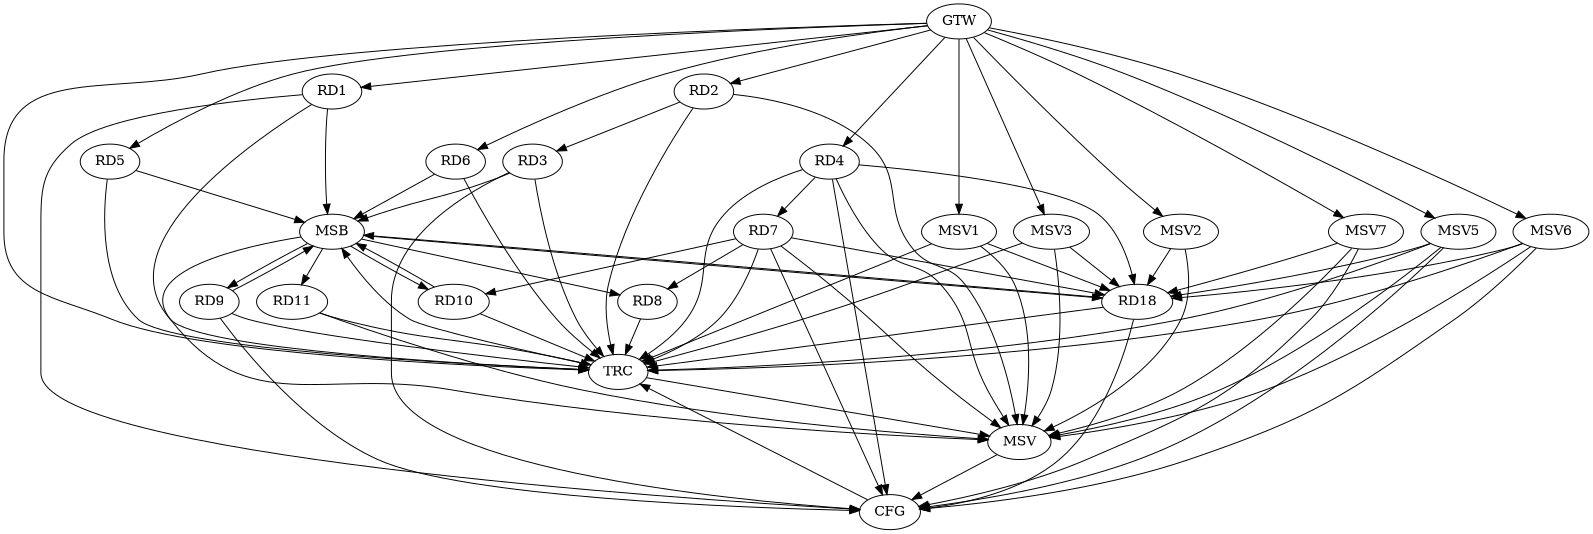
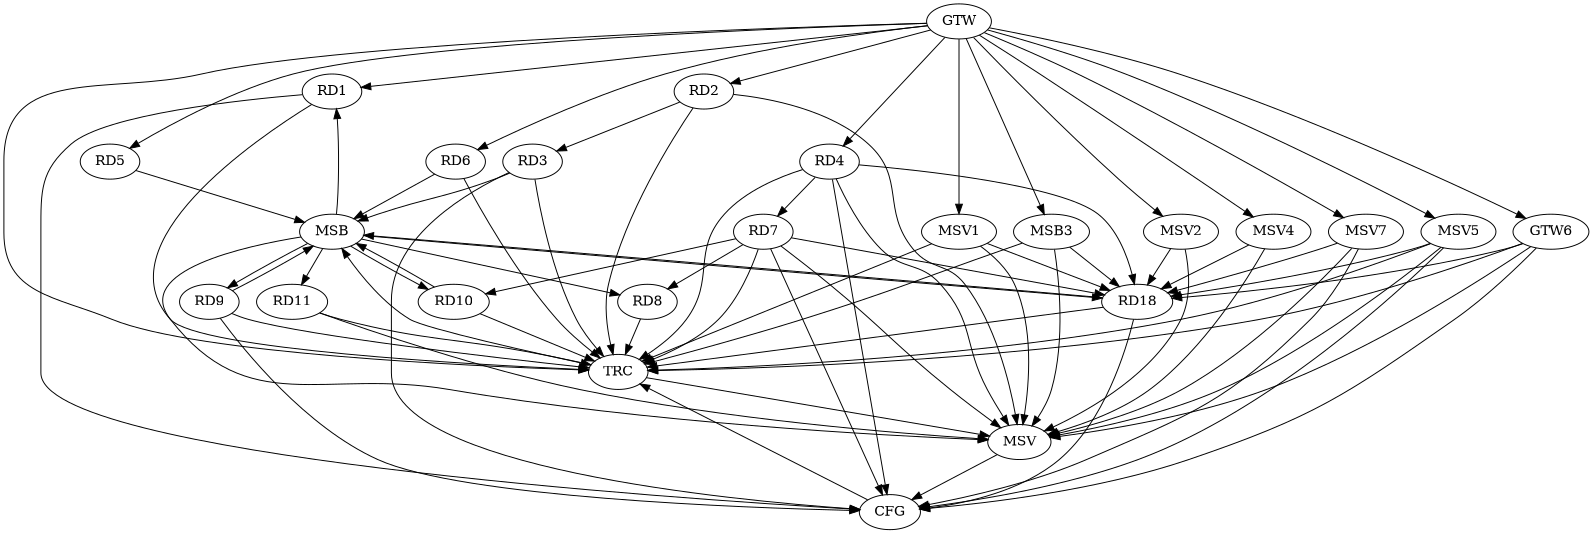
(325, 156) -> (339, 166)
(1051, 232) -> (1051, 232)
none -> (1273, 232)
(1551, 232) -> (1551, 232)
(138, 319) -> none
